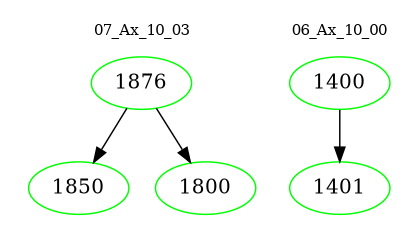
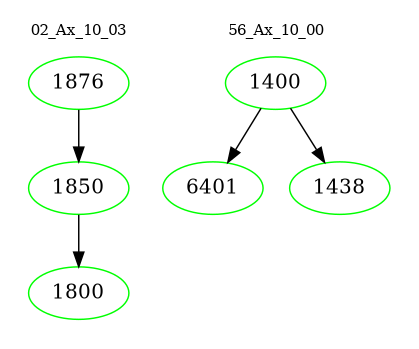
(142, 31) -> (79, 31)
(340, 31) -> (276, 31)
(169, 129) -> (79, 233)
none -> (340, 188)
(340, 188) -> (213, 188)
